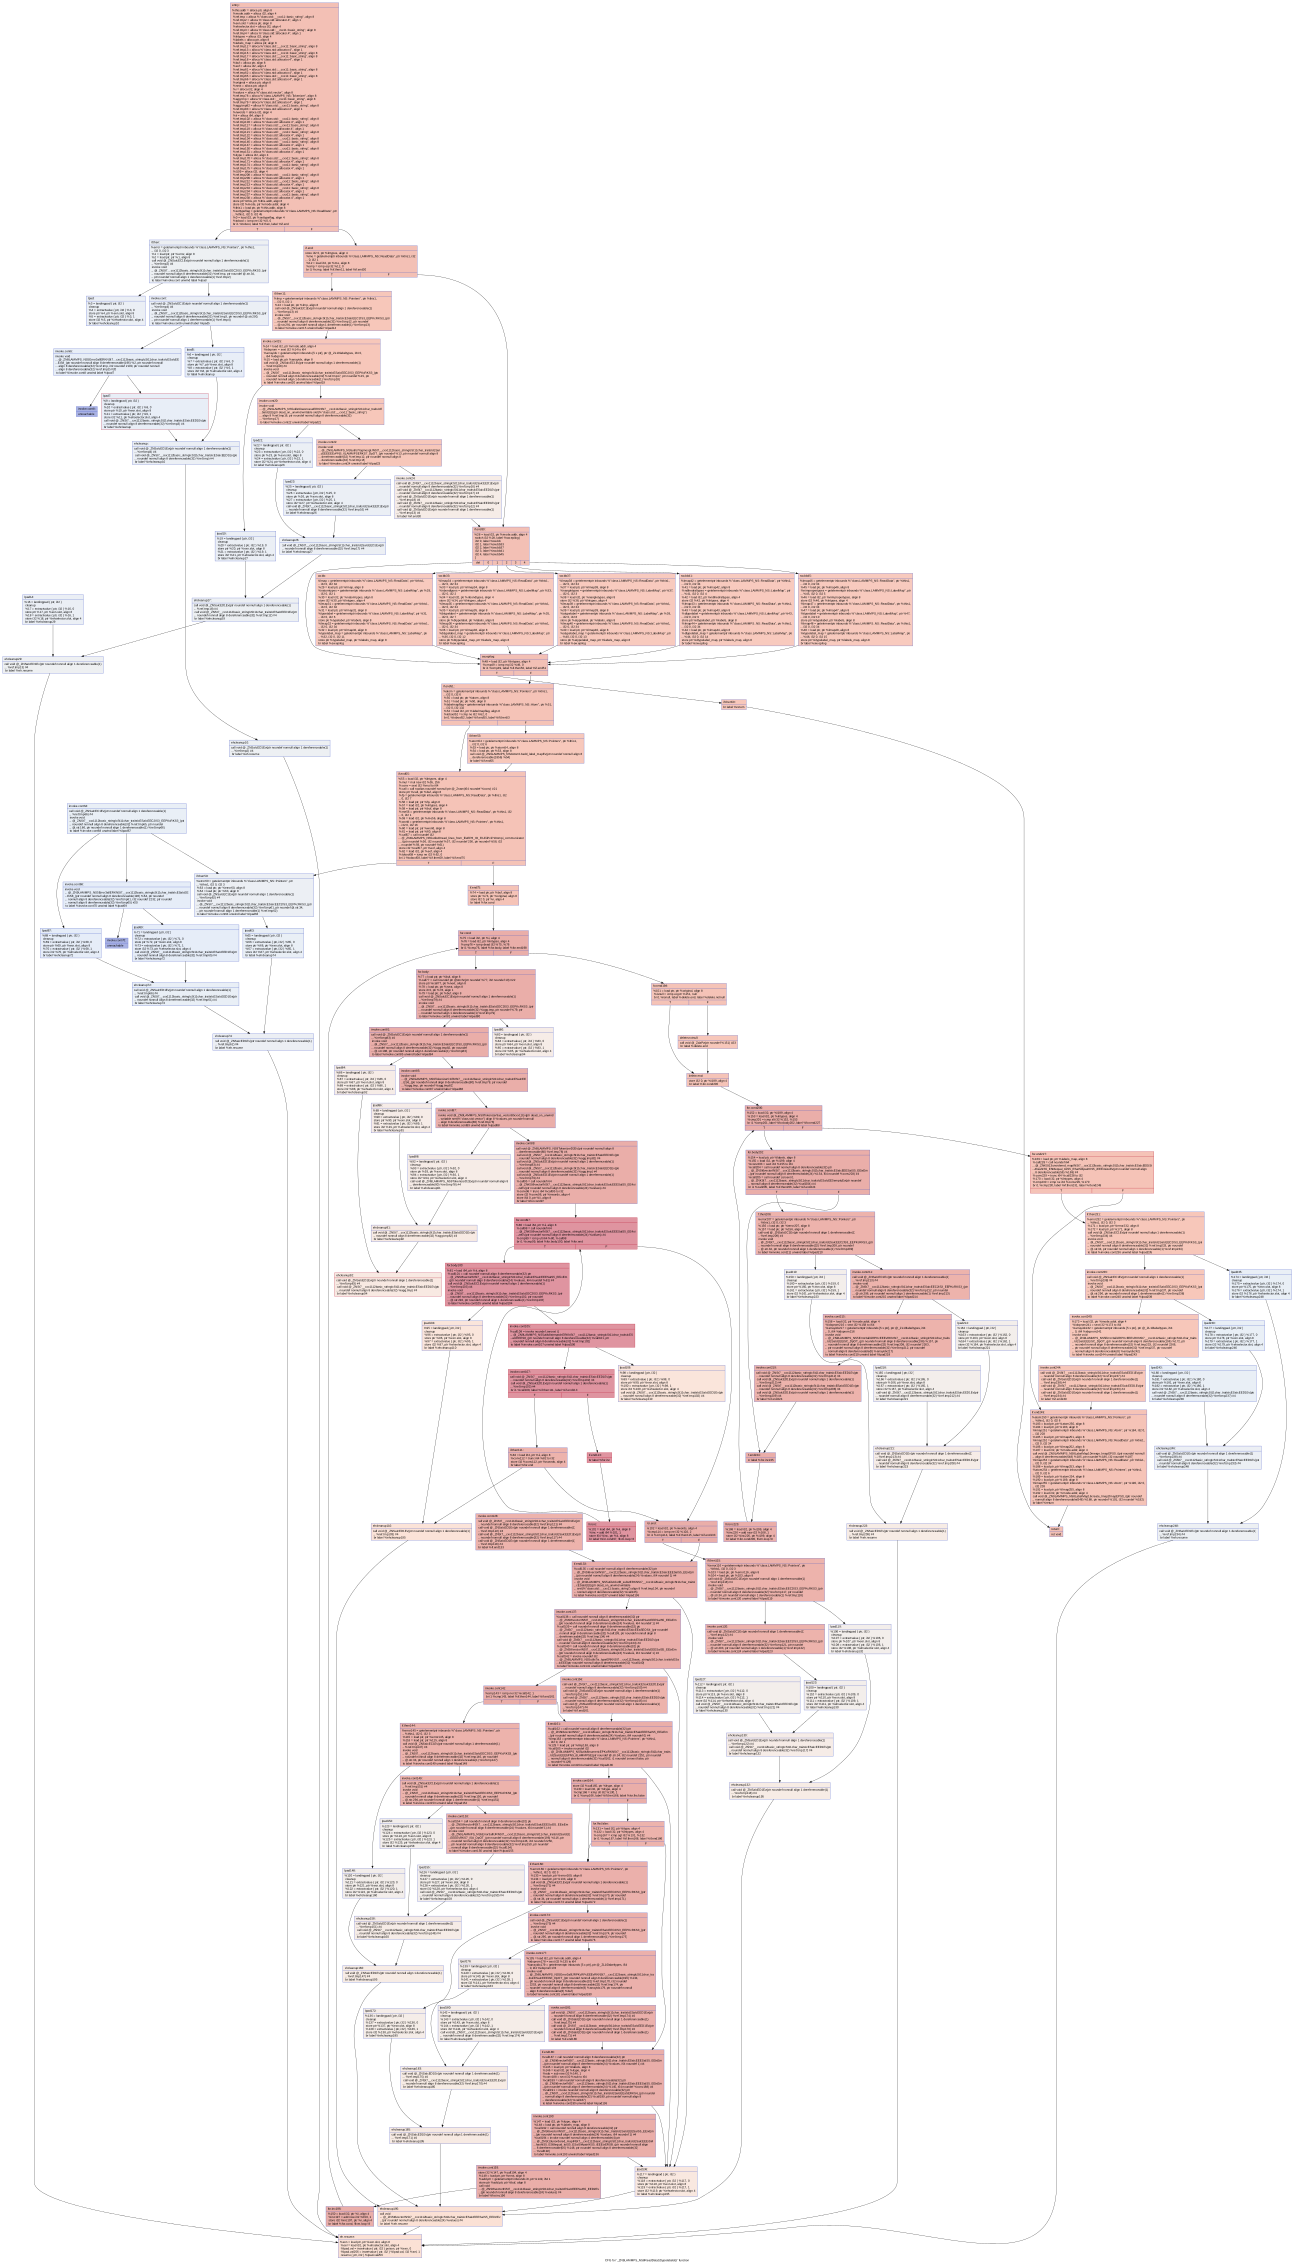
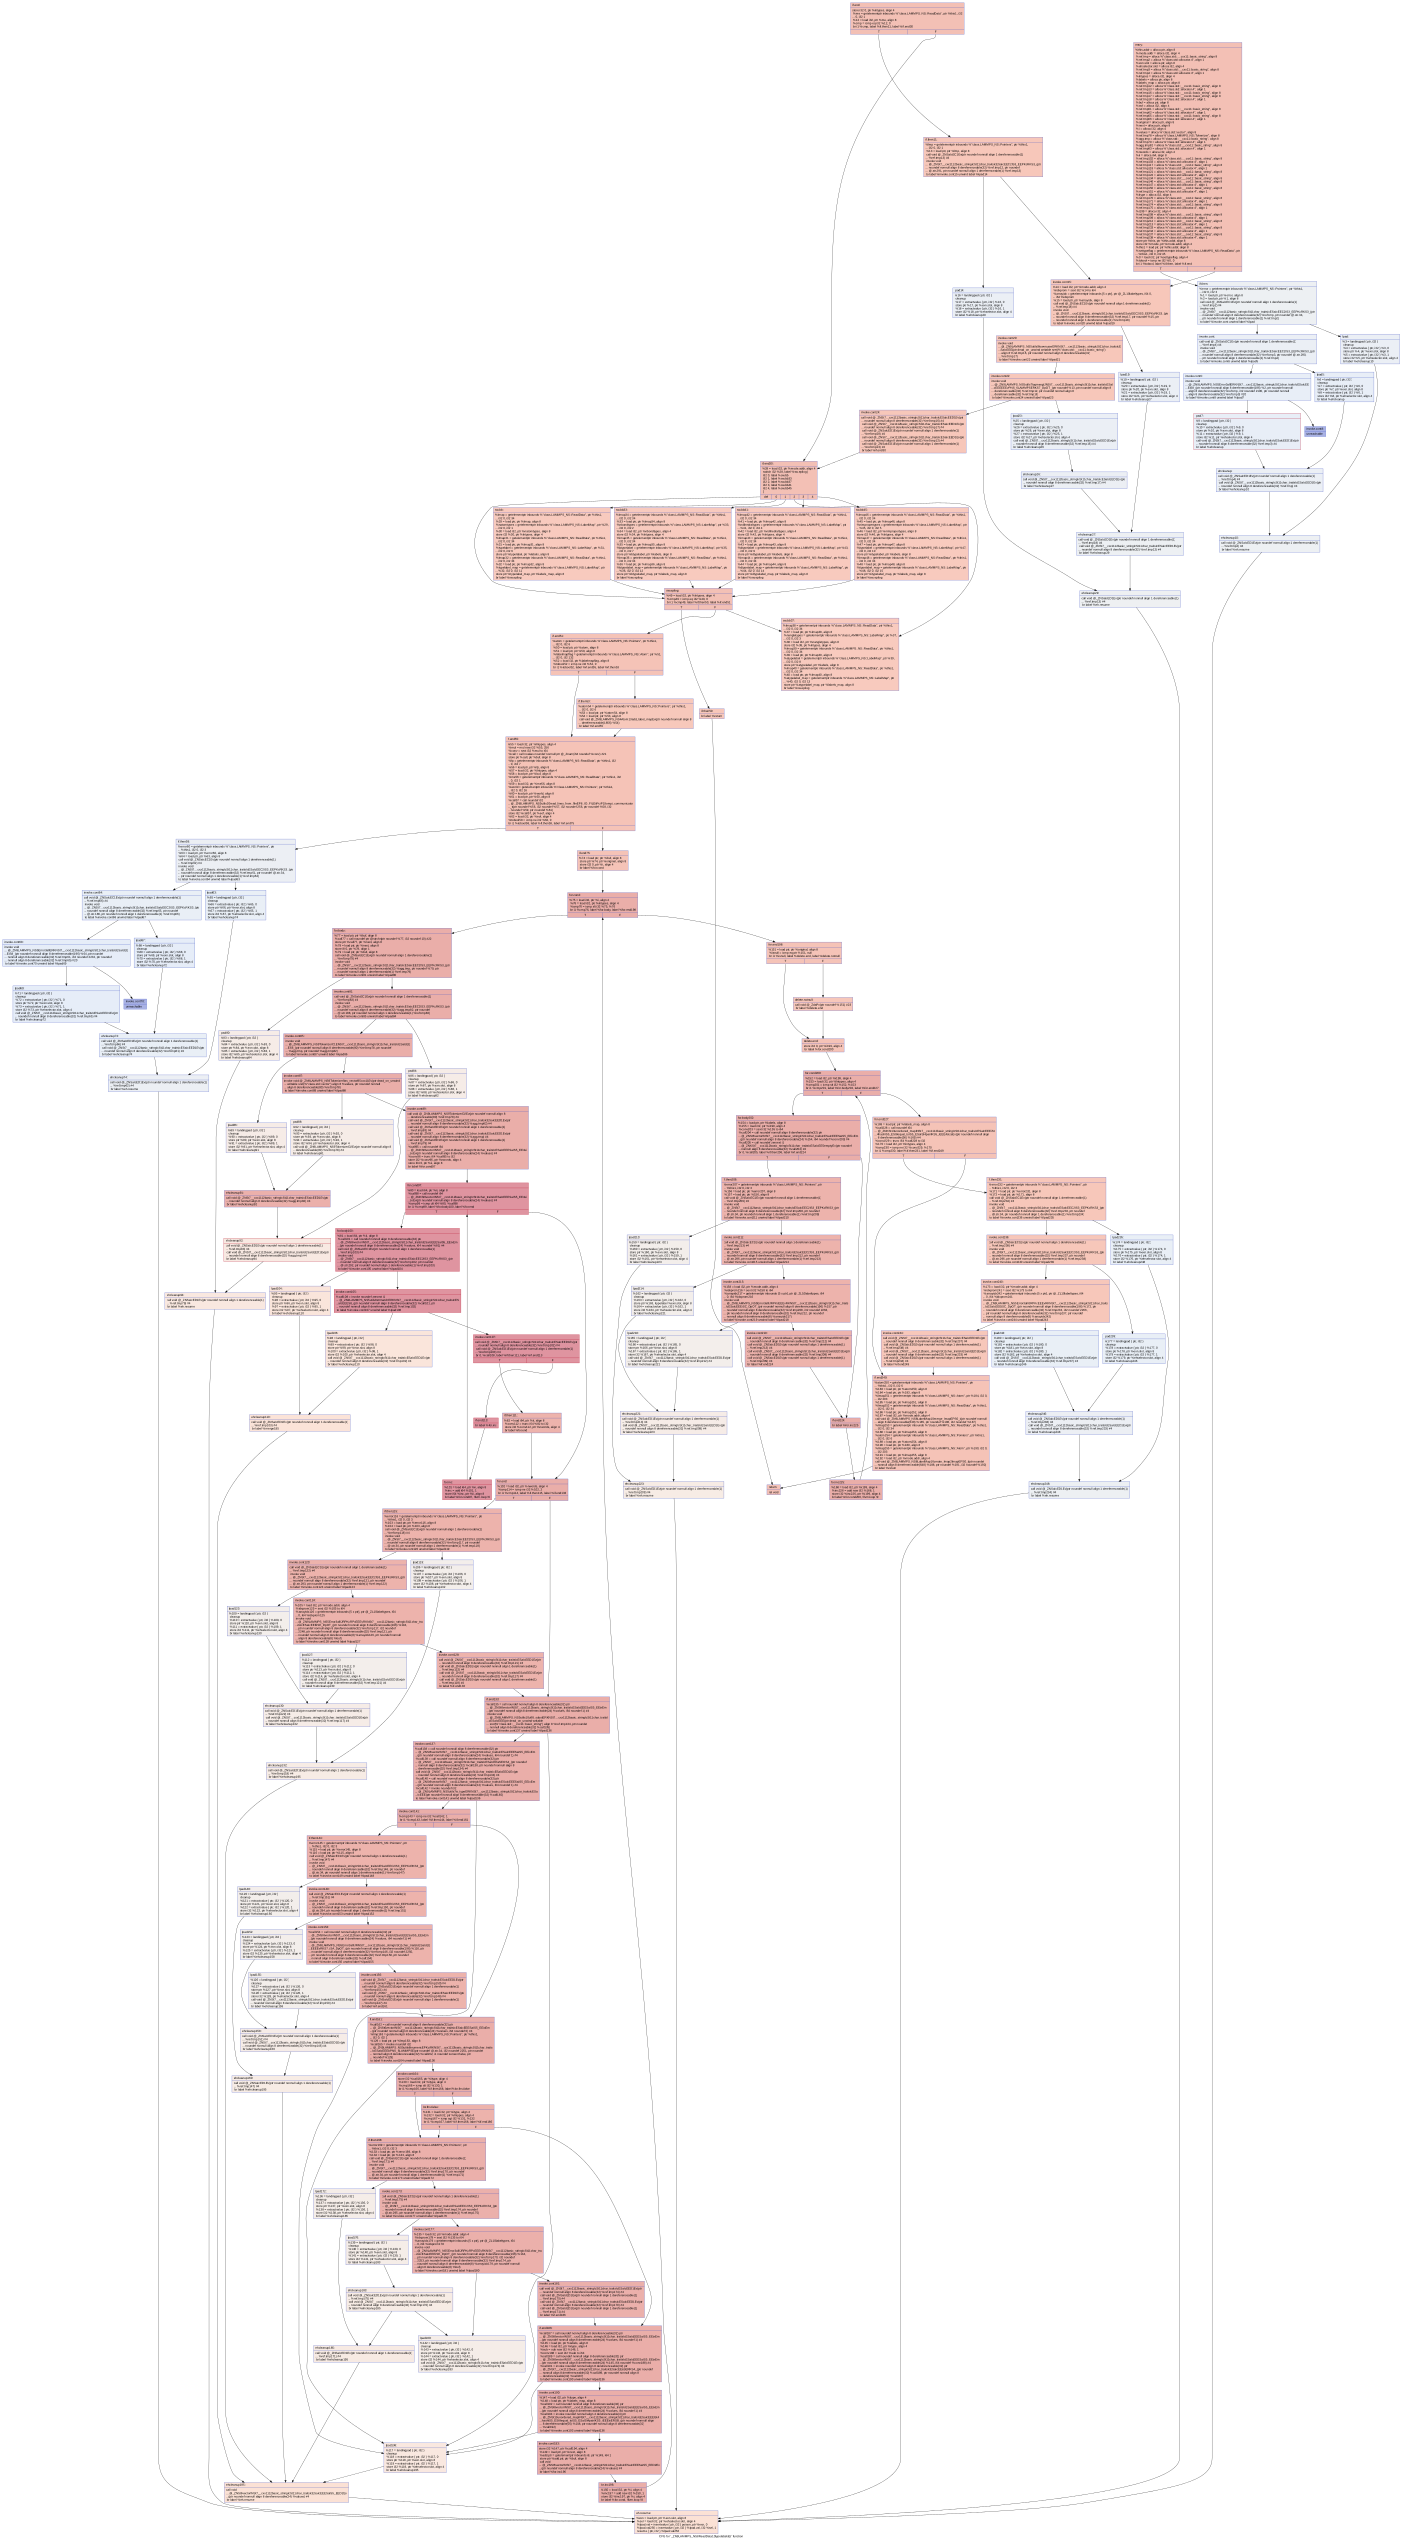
none -> (983, 231)
(349, 234) -> (1194, 279)
(282, 453) -> none
none -> (1354, 461)
(448, 497) -> (913, 432)
(549, 649) -> (753, 620)
(184, 853) -> (183, 886)
(485, 945) -> (592, 907)
(1092, 1172) -> (935, 1138)
(424, 1233) -> (277, 1199)
none -> (215, 1301)
(982, 1338) -> (662, 1303)
(479, 1495) -> (335, 1390)
(389, 1538) -> (265, 1429)
none -> (359, 1621)
none -> (391, 1968)
(471, 2053) -> (430, 2323)
